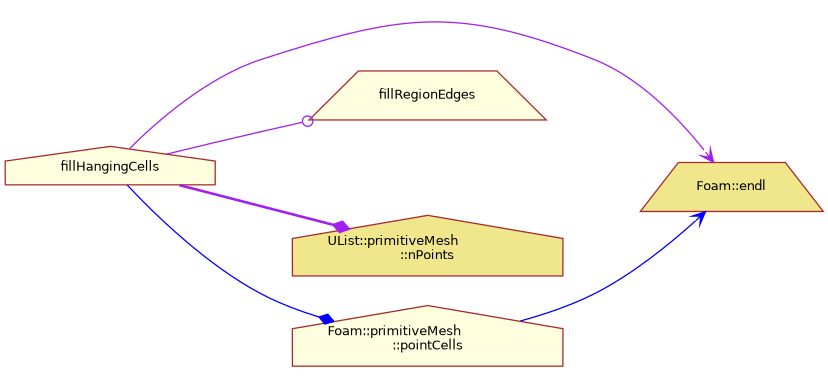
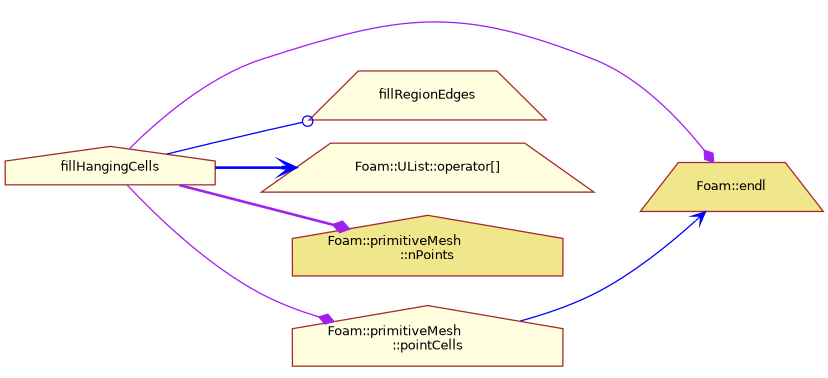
(420, 23) -> (420, 23)
(235, 138) -> (235, 138)
none -> (428, 168)
(428, 249) -> (428, 249)
(214, 264) -> (214, 264)
